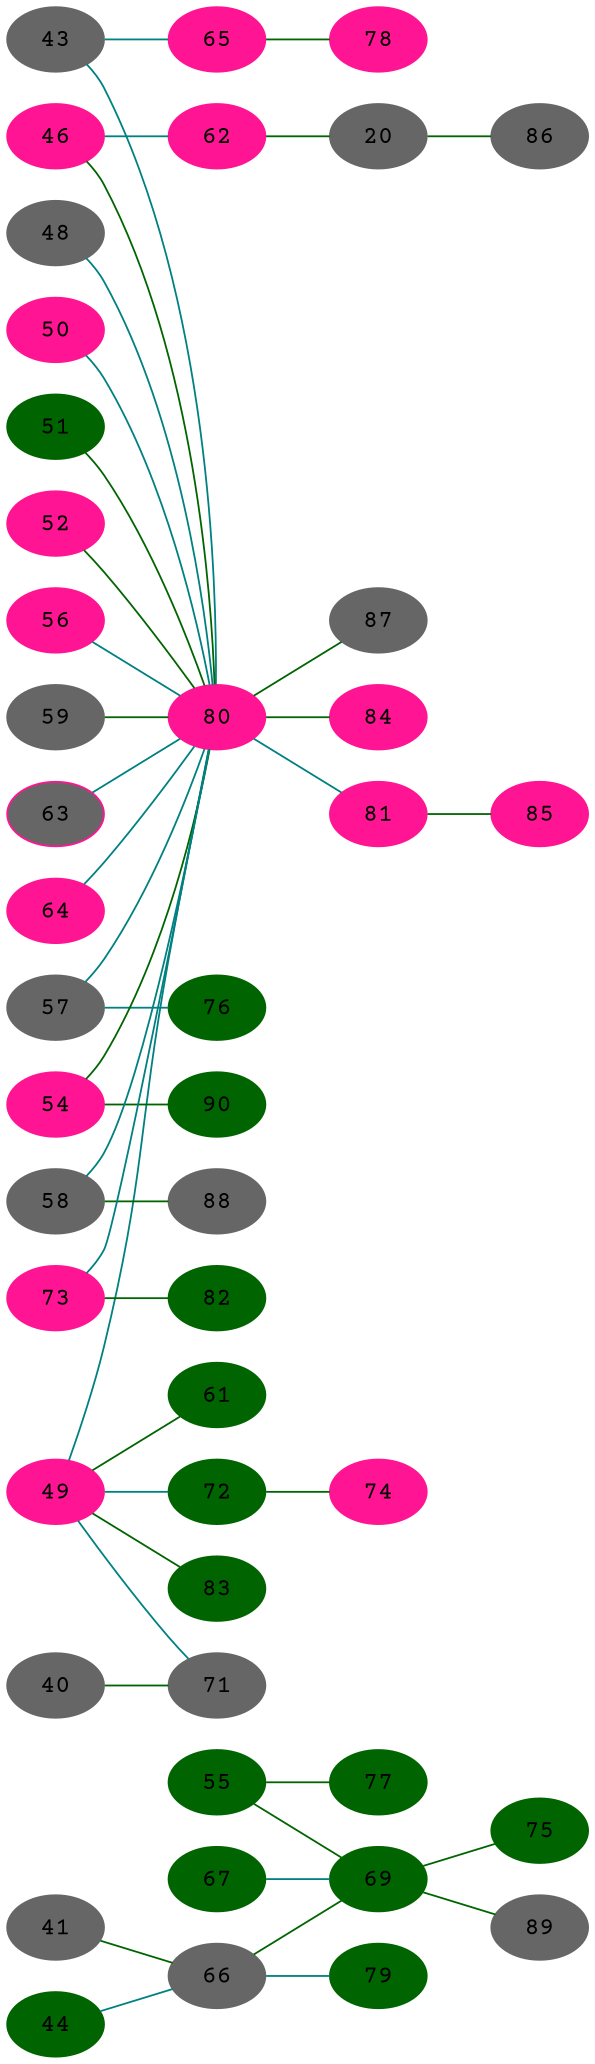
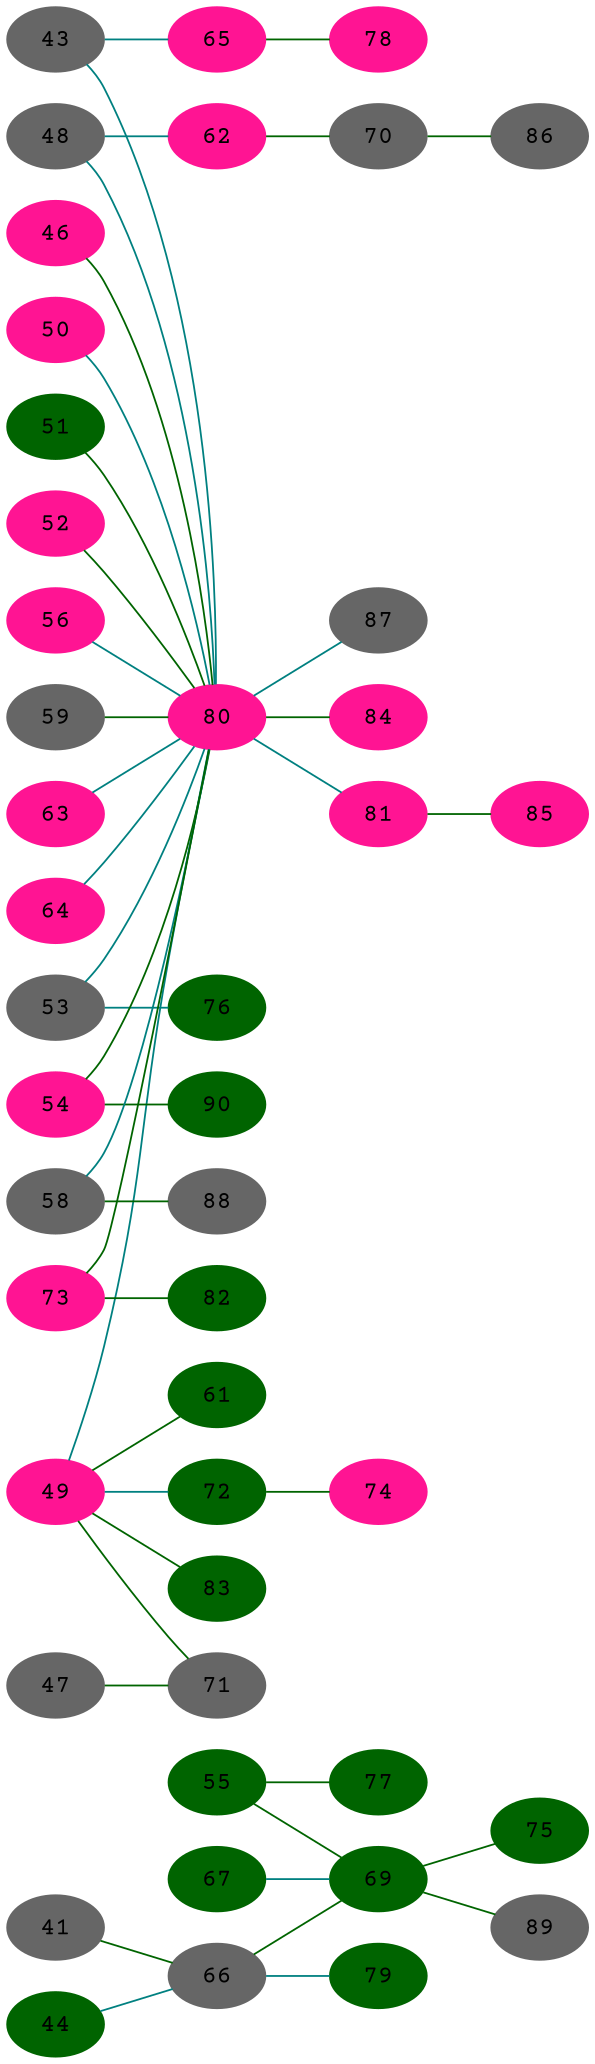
(138, 136) -> (138, 136)
(378, 136) -> (378, 136)
(298, 669) -> (298, 669)
(56, 814) -> (56, 814)
(56, 1008) -> (56, 1008)
(129, 1147) -> (129, 1147)
(131, 1592) -> (131, 1592)
(56, 1685) -> (56, 1685)
